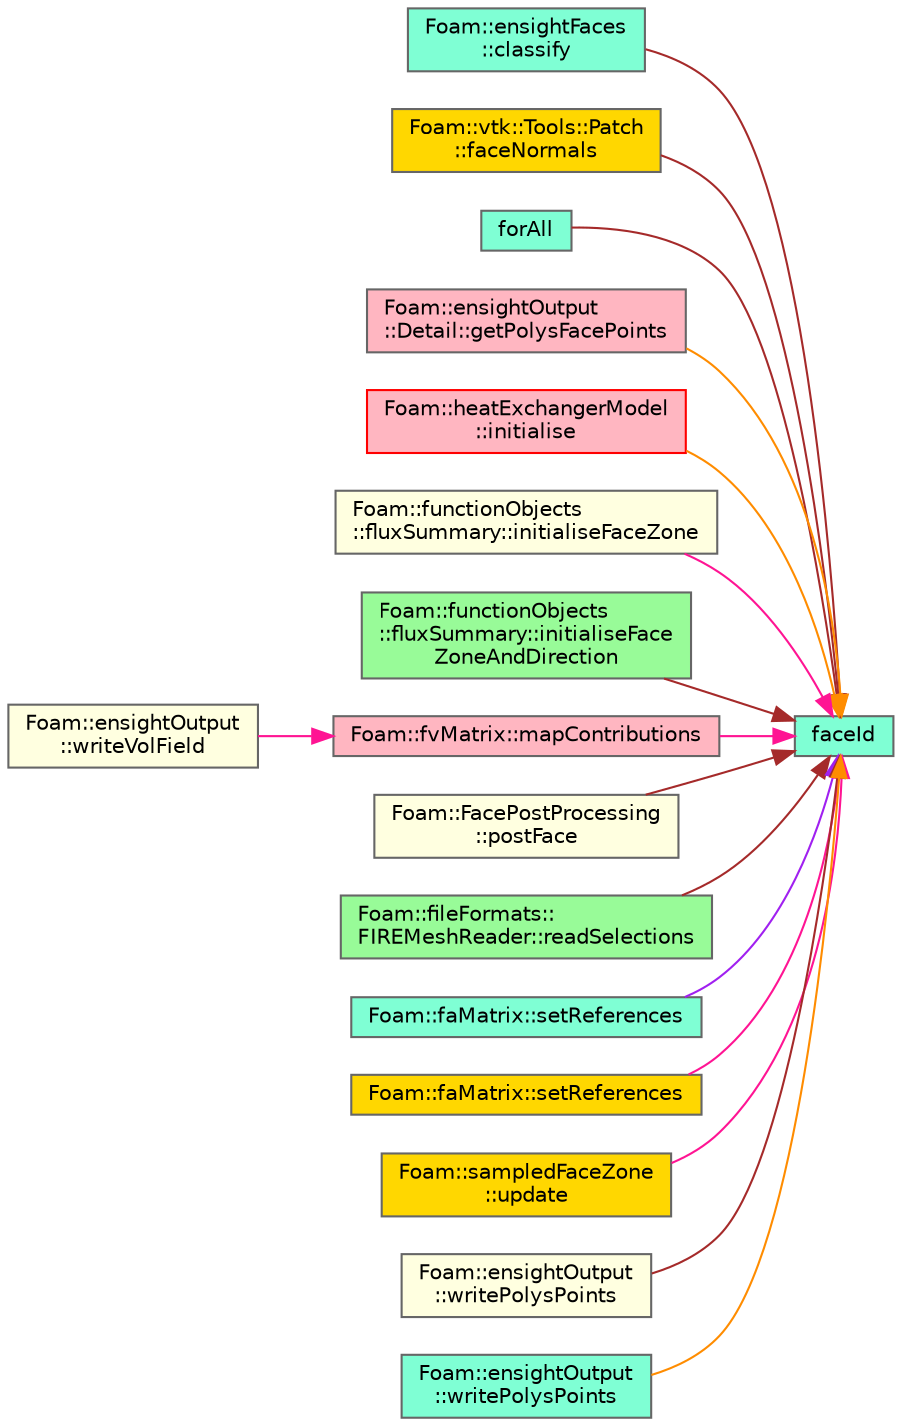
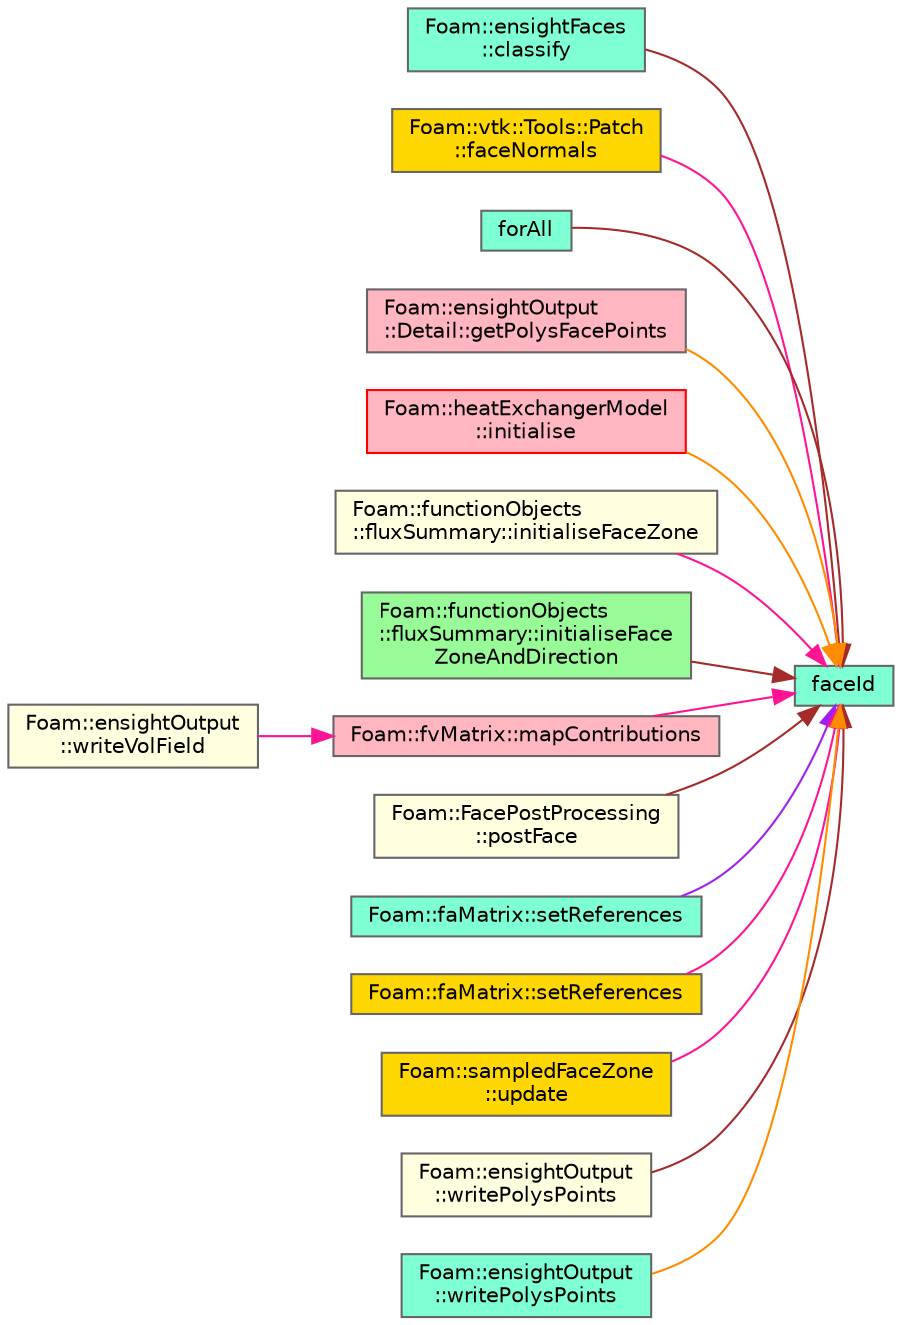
(796, 402) -> (778, 325)
(526, 927) -> none
